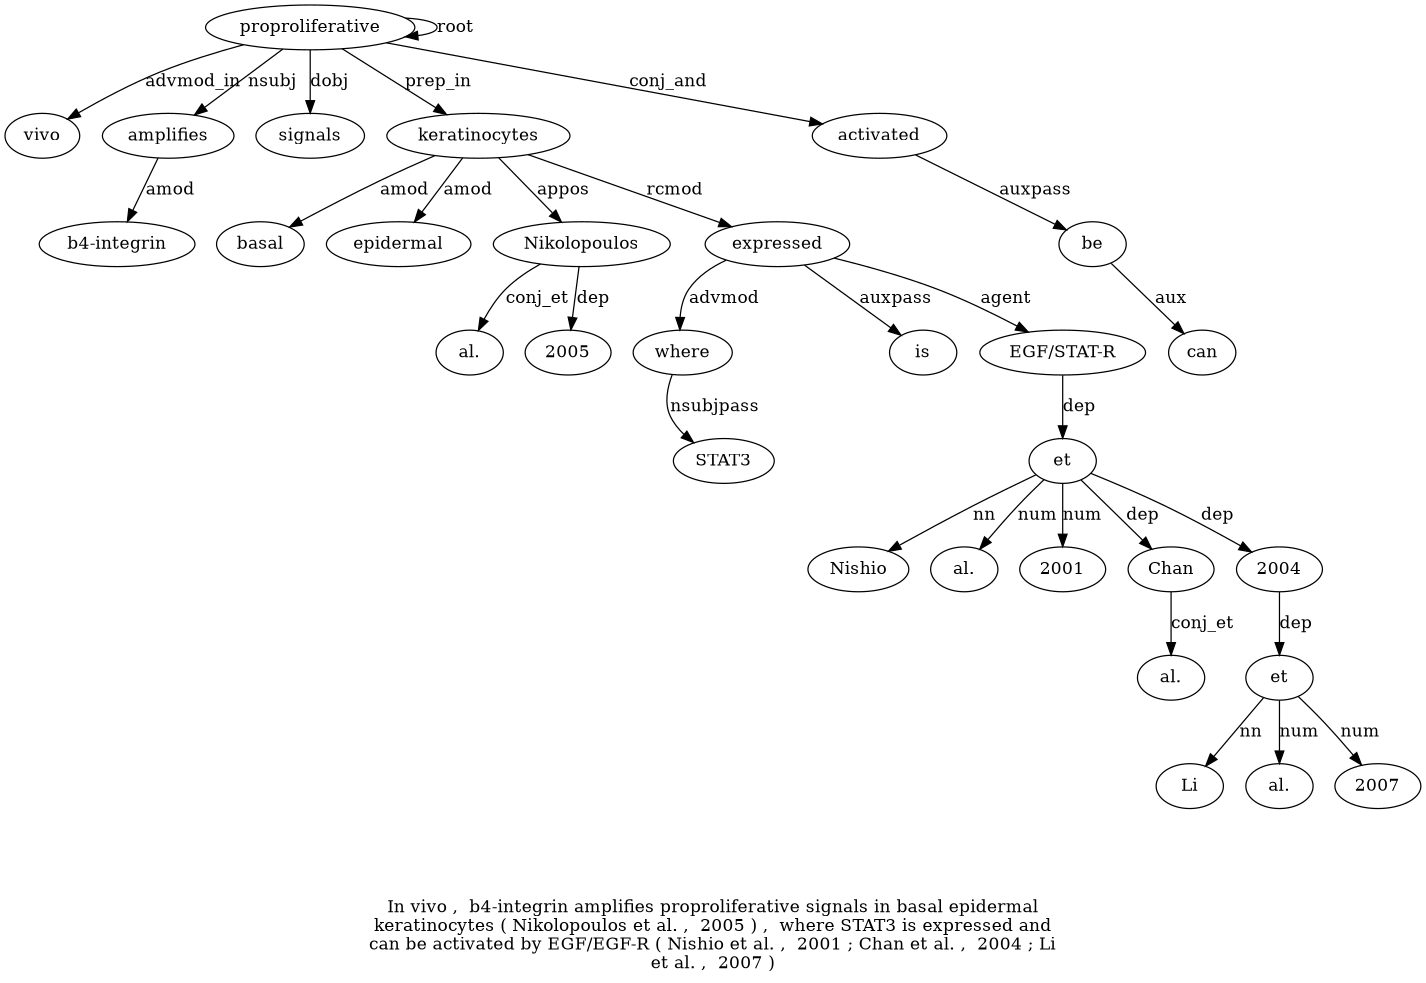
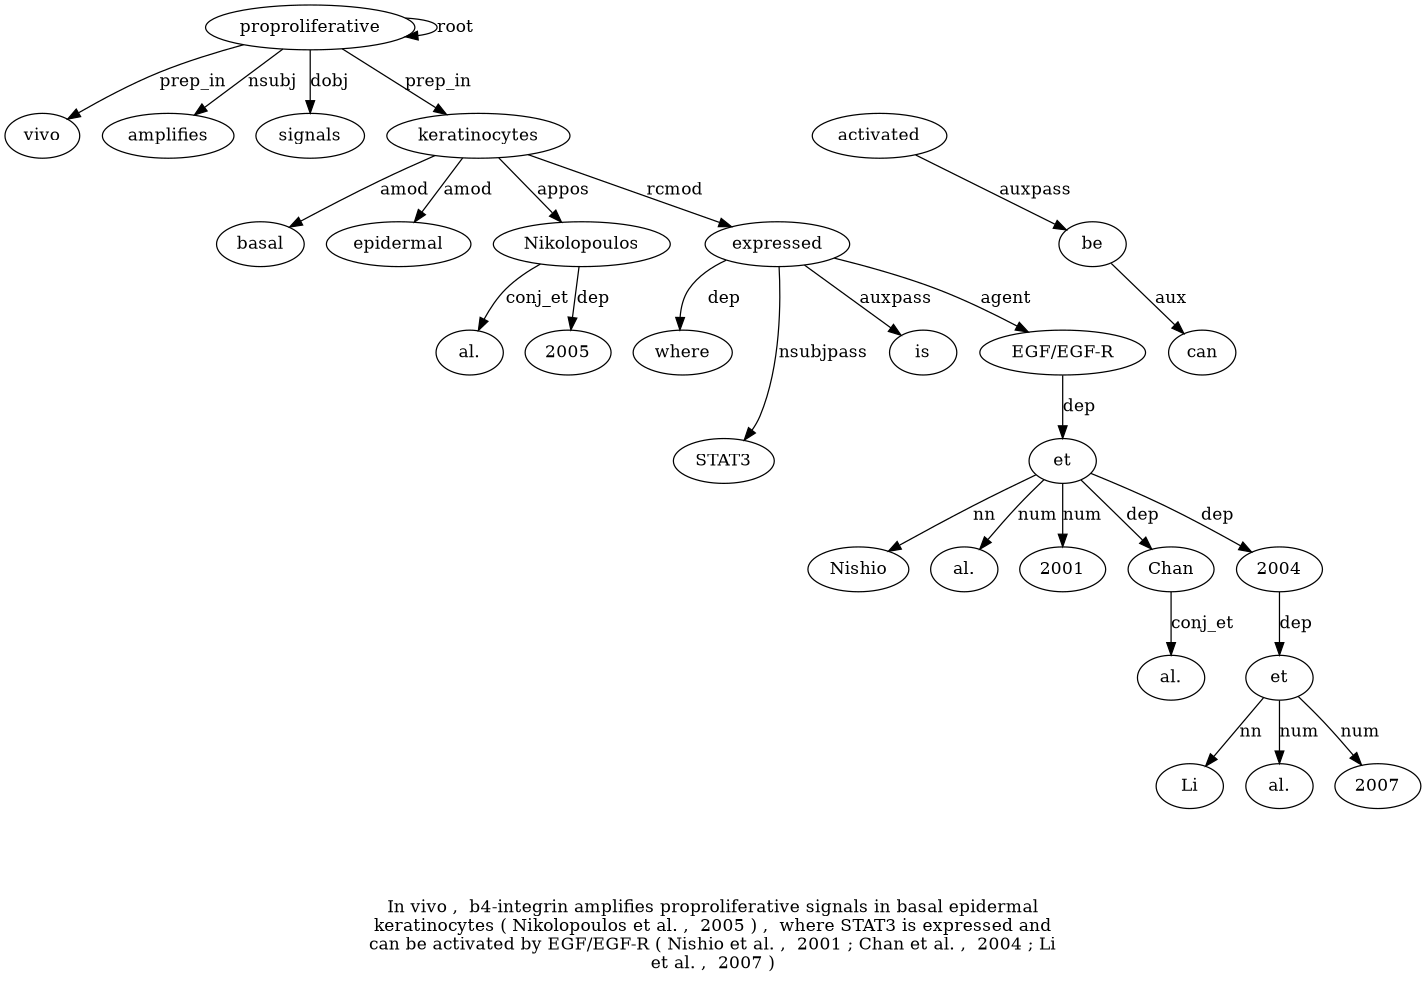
(193, 82) -> (193, 82)
(598, 82) -> none
(117, 244) -> none
(724, 298) -> (724, 298)
(1063, 353) -> (1063, 353)
(667, 407) -> (776, 351)
